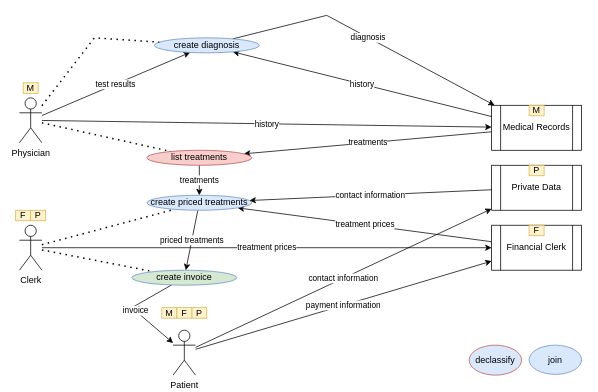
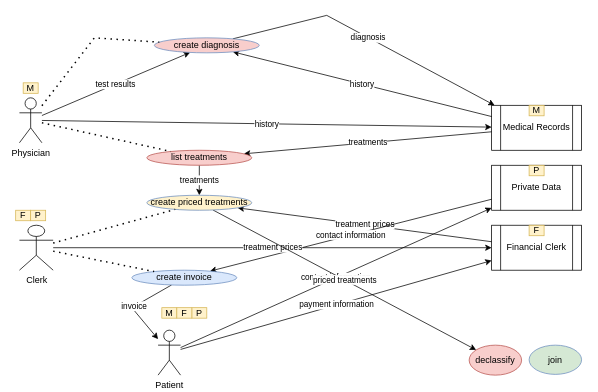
(207, 45) -> (207, 45)
(373, 195) -> (401, 222)
(199, 203) -> (199, 203)
(192, 238) -> (407, 314)
(30, 248) -> (36, 248)
(184, 278) -> (184, 278)
(184, 353) -> (169, 353)
(495, 360) -> (495, 360)
(555, 360) -> (555, 360)
